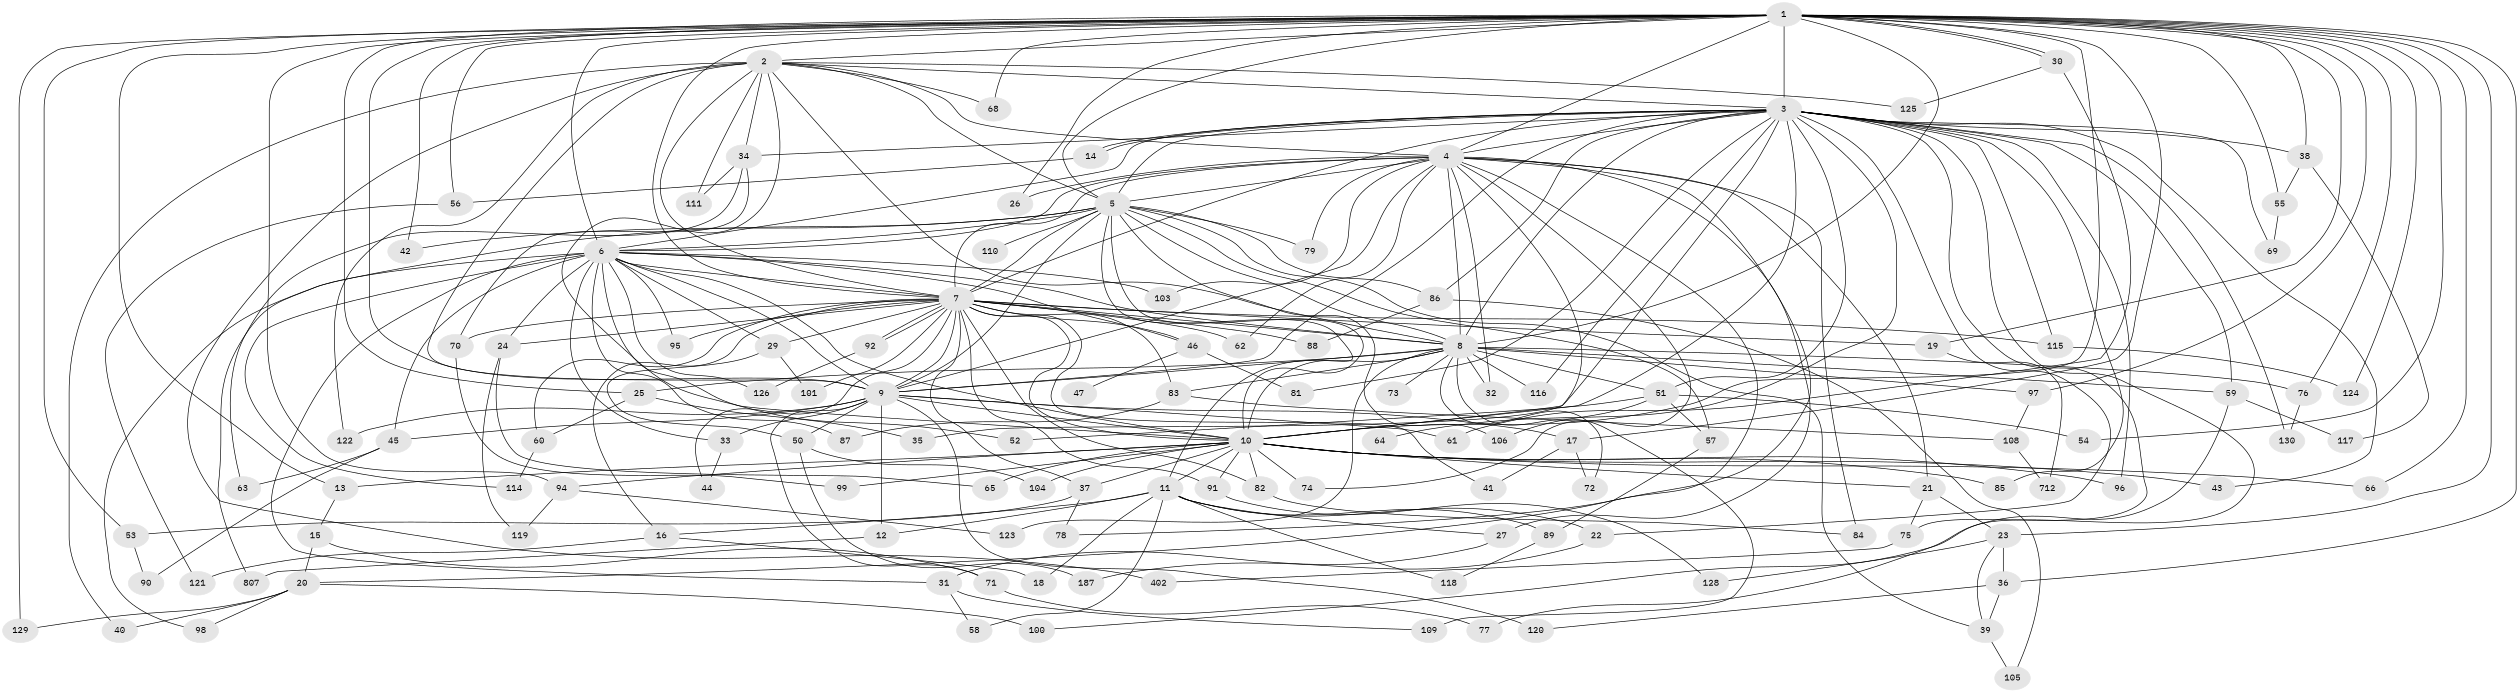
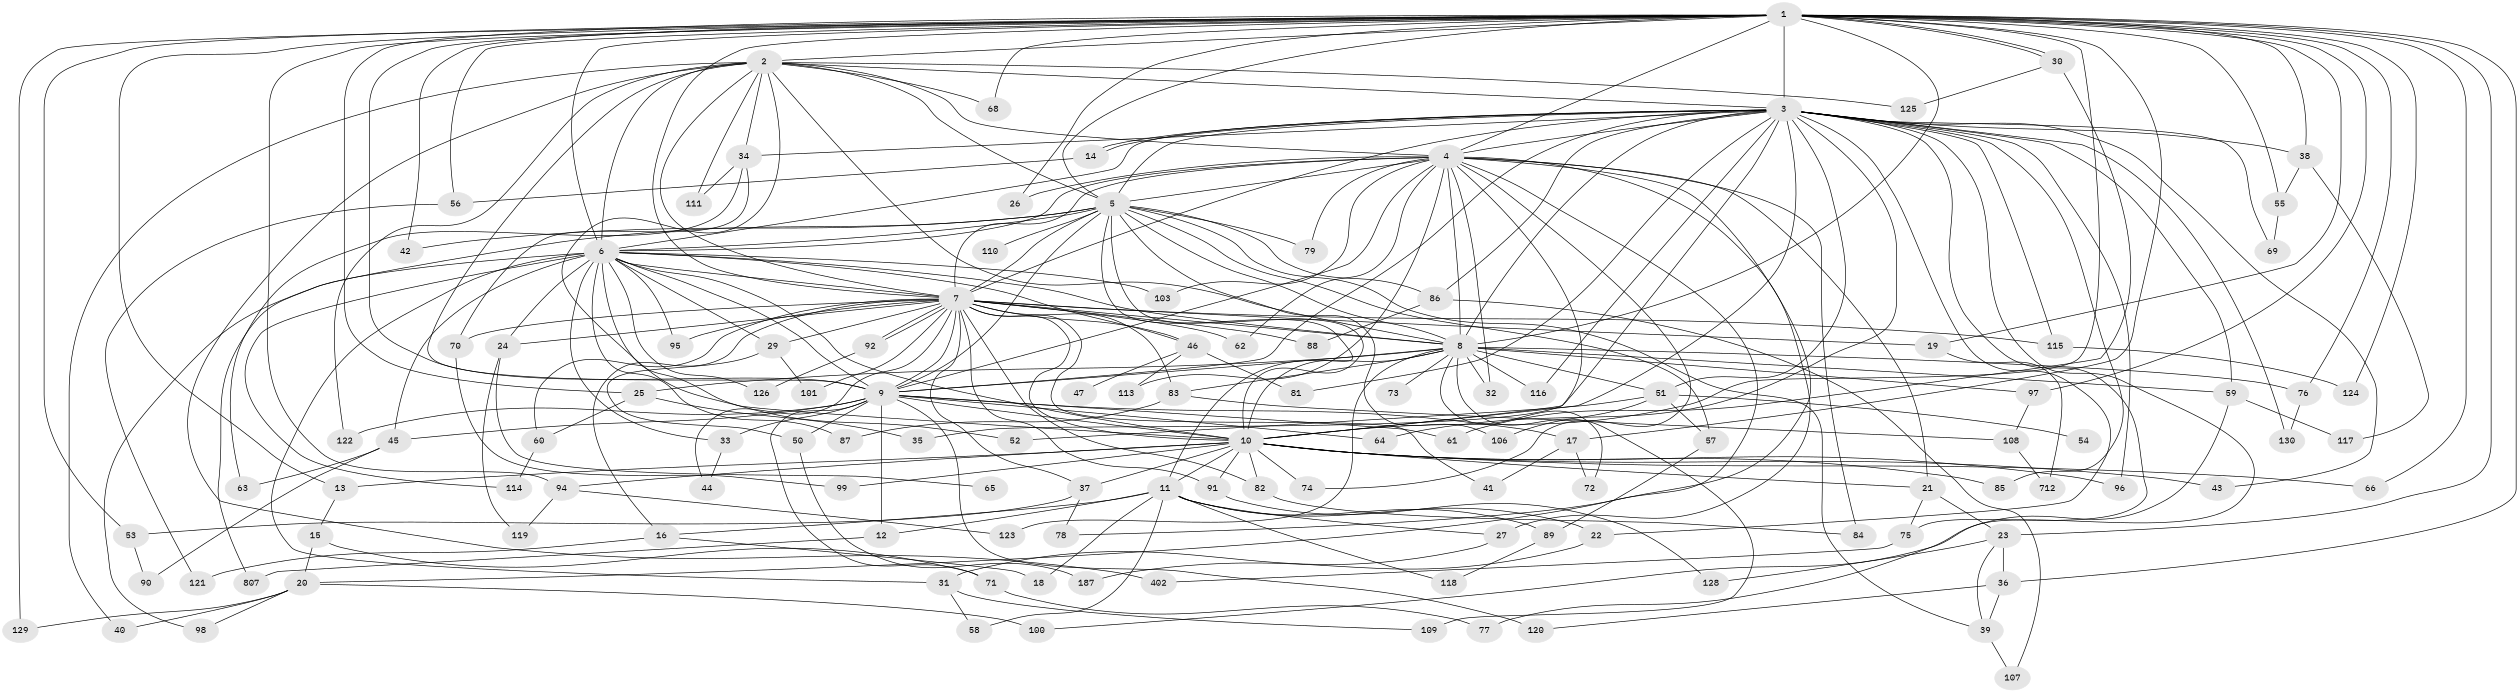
(2428, 71) -> none
none -> (634, 116)
none -> (1126, 394)
none -> (1131, 416)
(1115, 455) -> none
(1038, 488) -> none
(2013, 678) -> (2013, 678)
